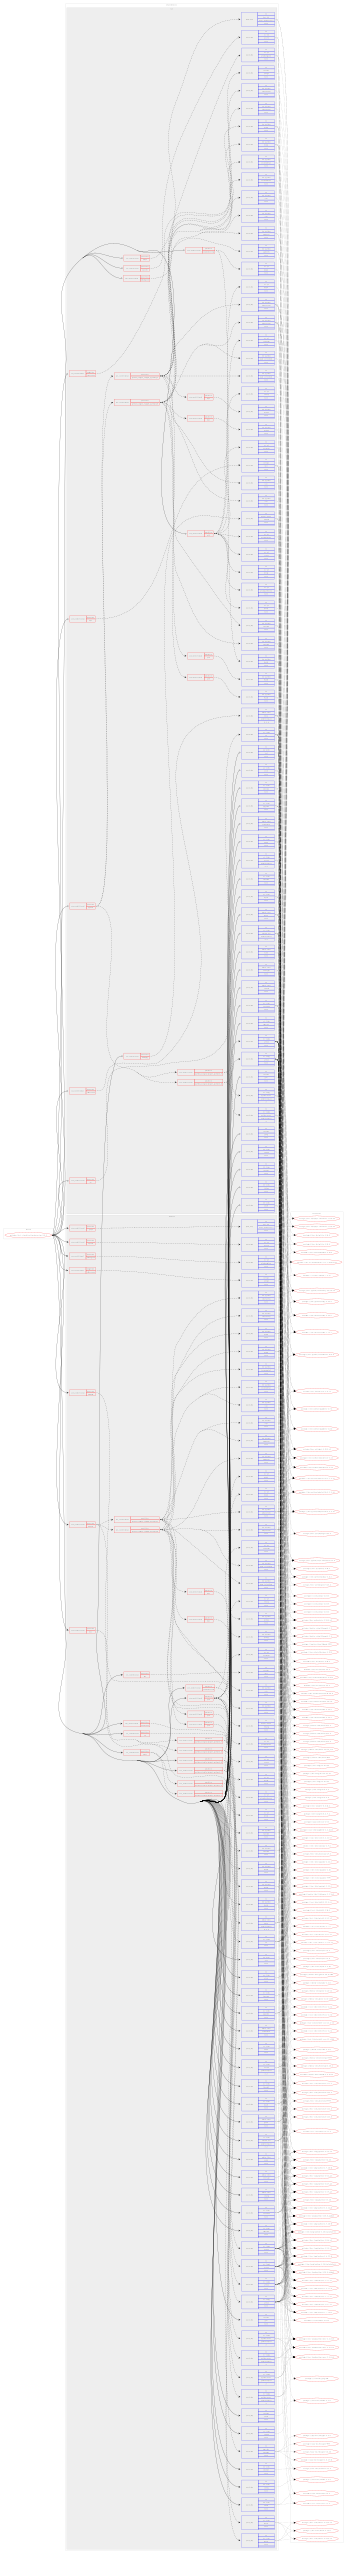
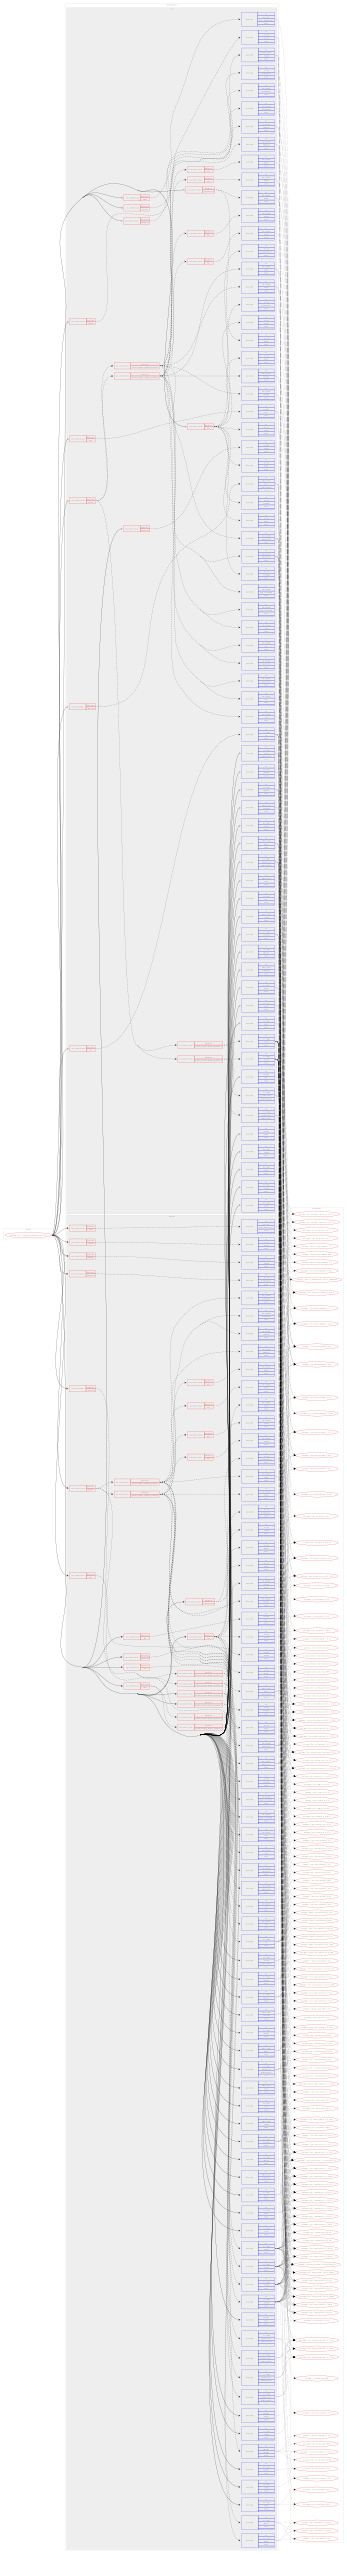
(317, 1750) -> none
